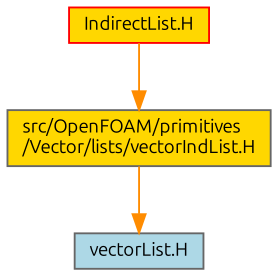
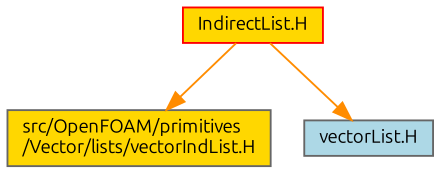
(139, 190) -> (304, 75)
